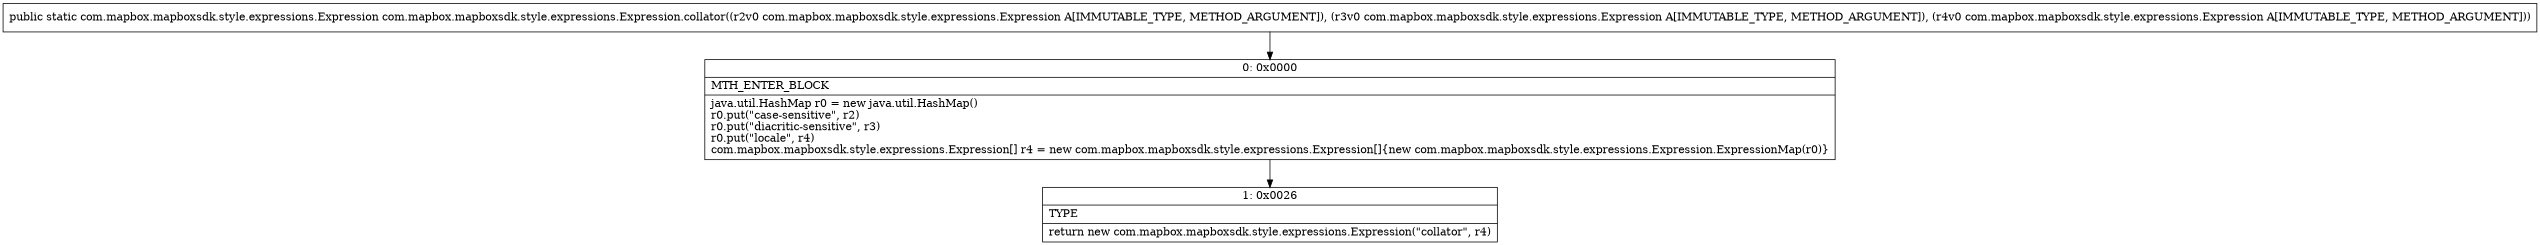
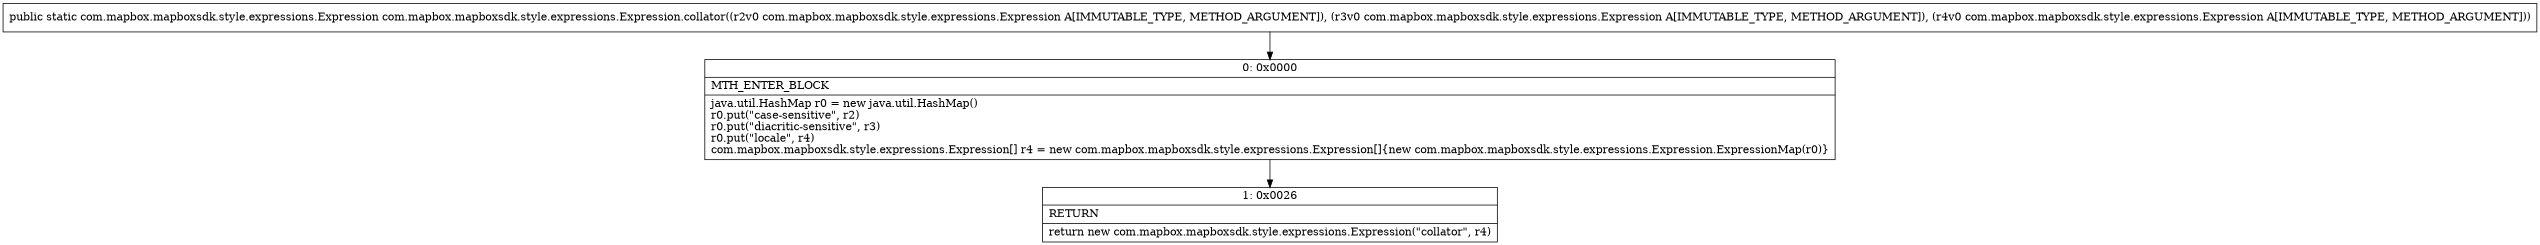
(1064, 214) -> (1074, 214)
